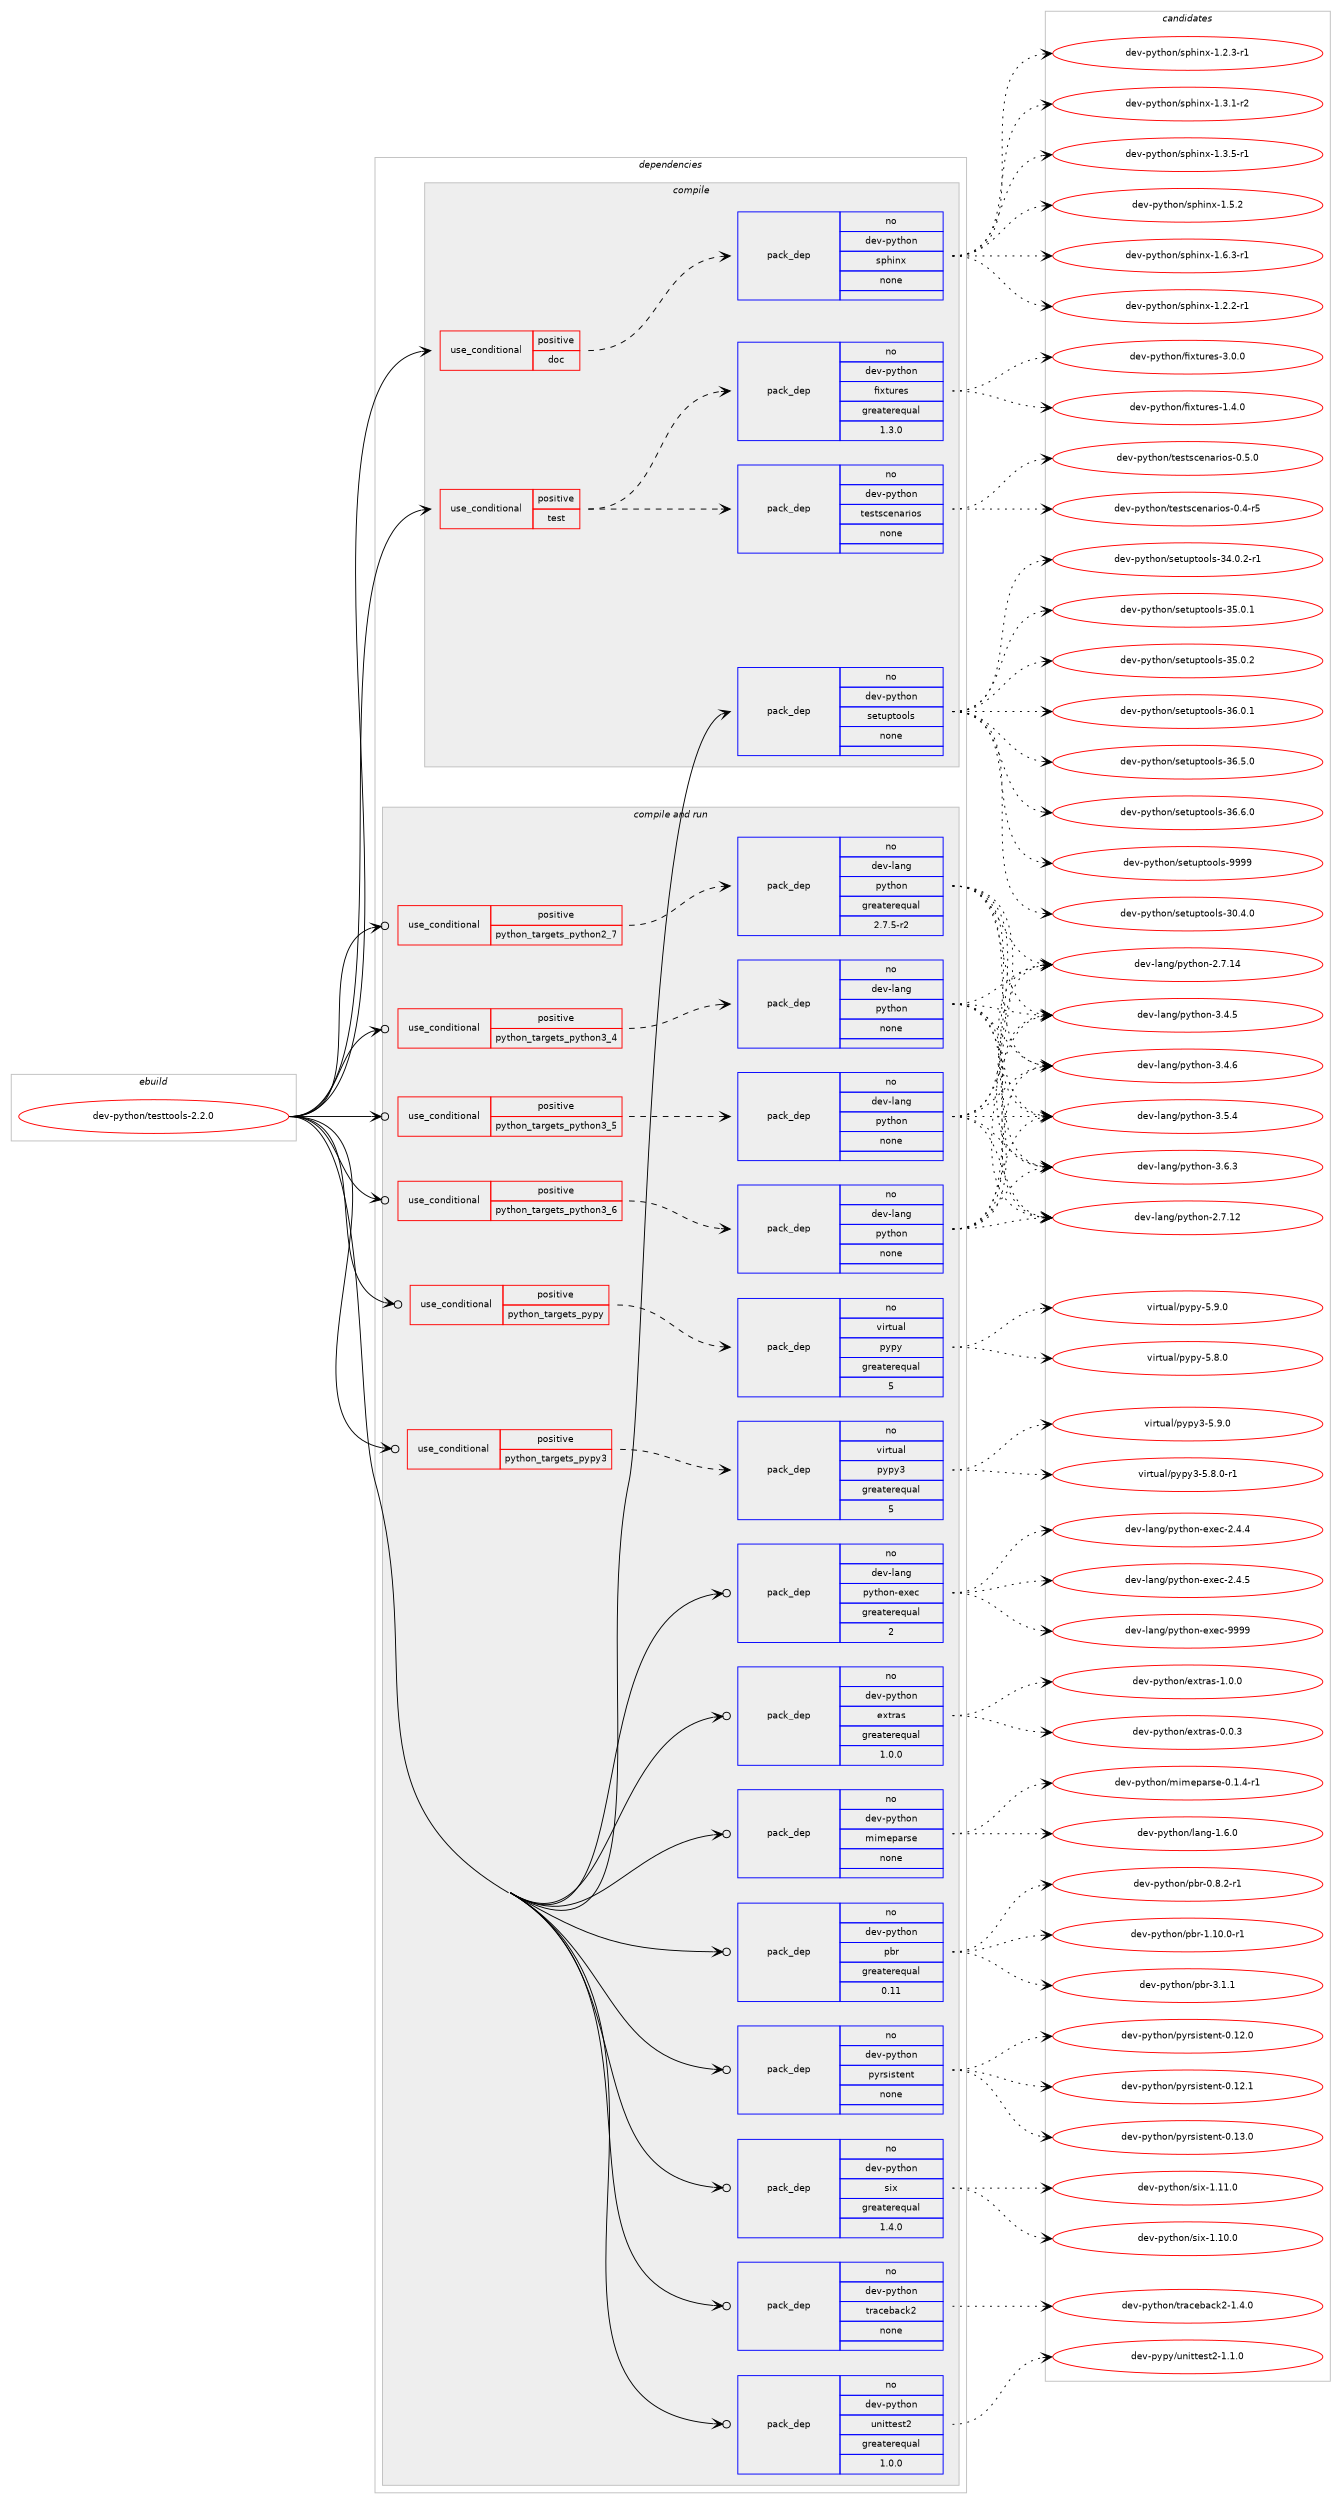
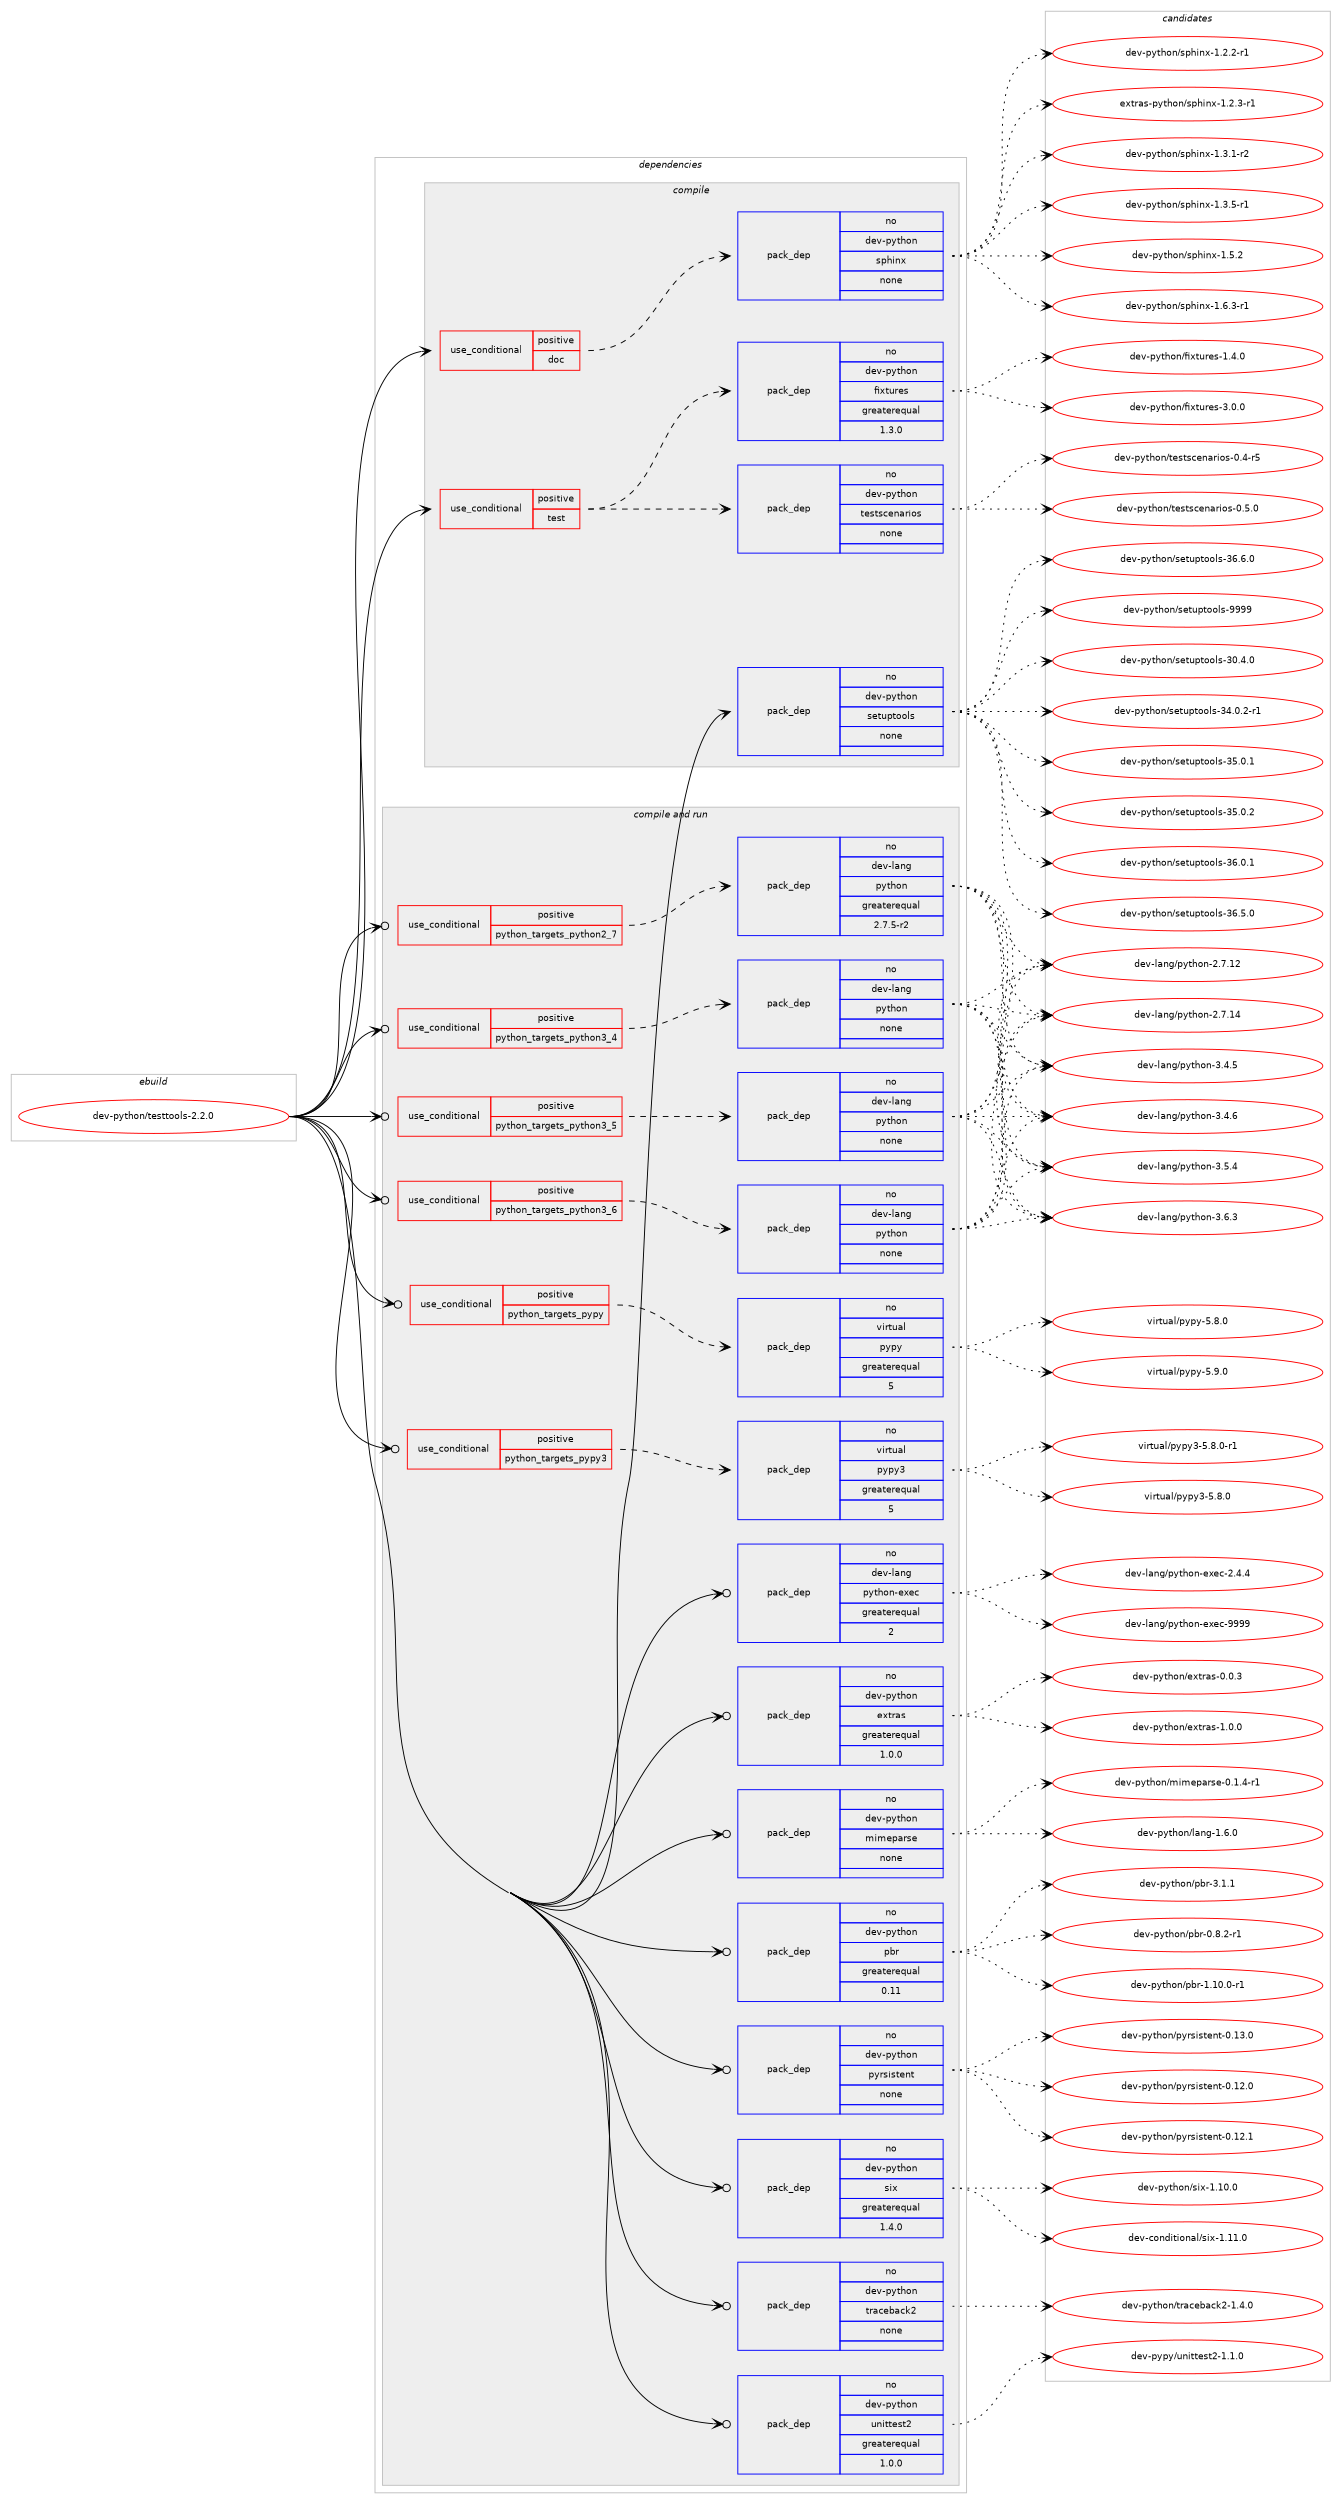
(1188, 53) -> (1188, 104)
(1188, 1424) -> (1188, 1497)
(1188, 1581) -> none
(1188, 2188) -> (1188, 2239)
